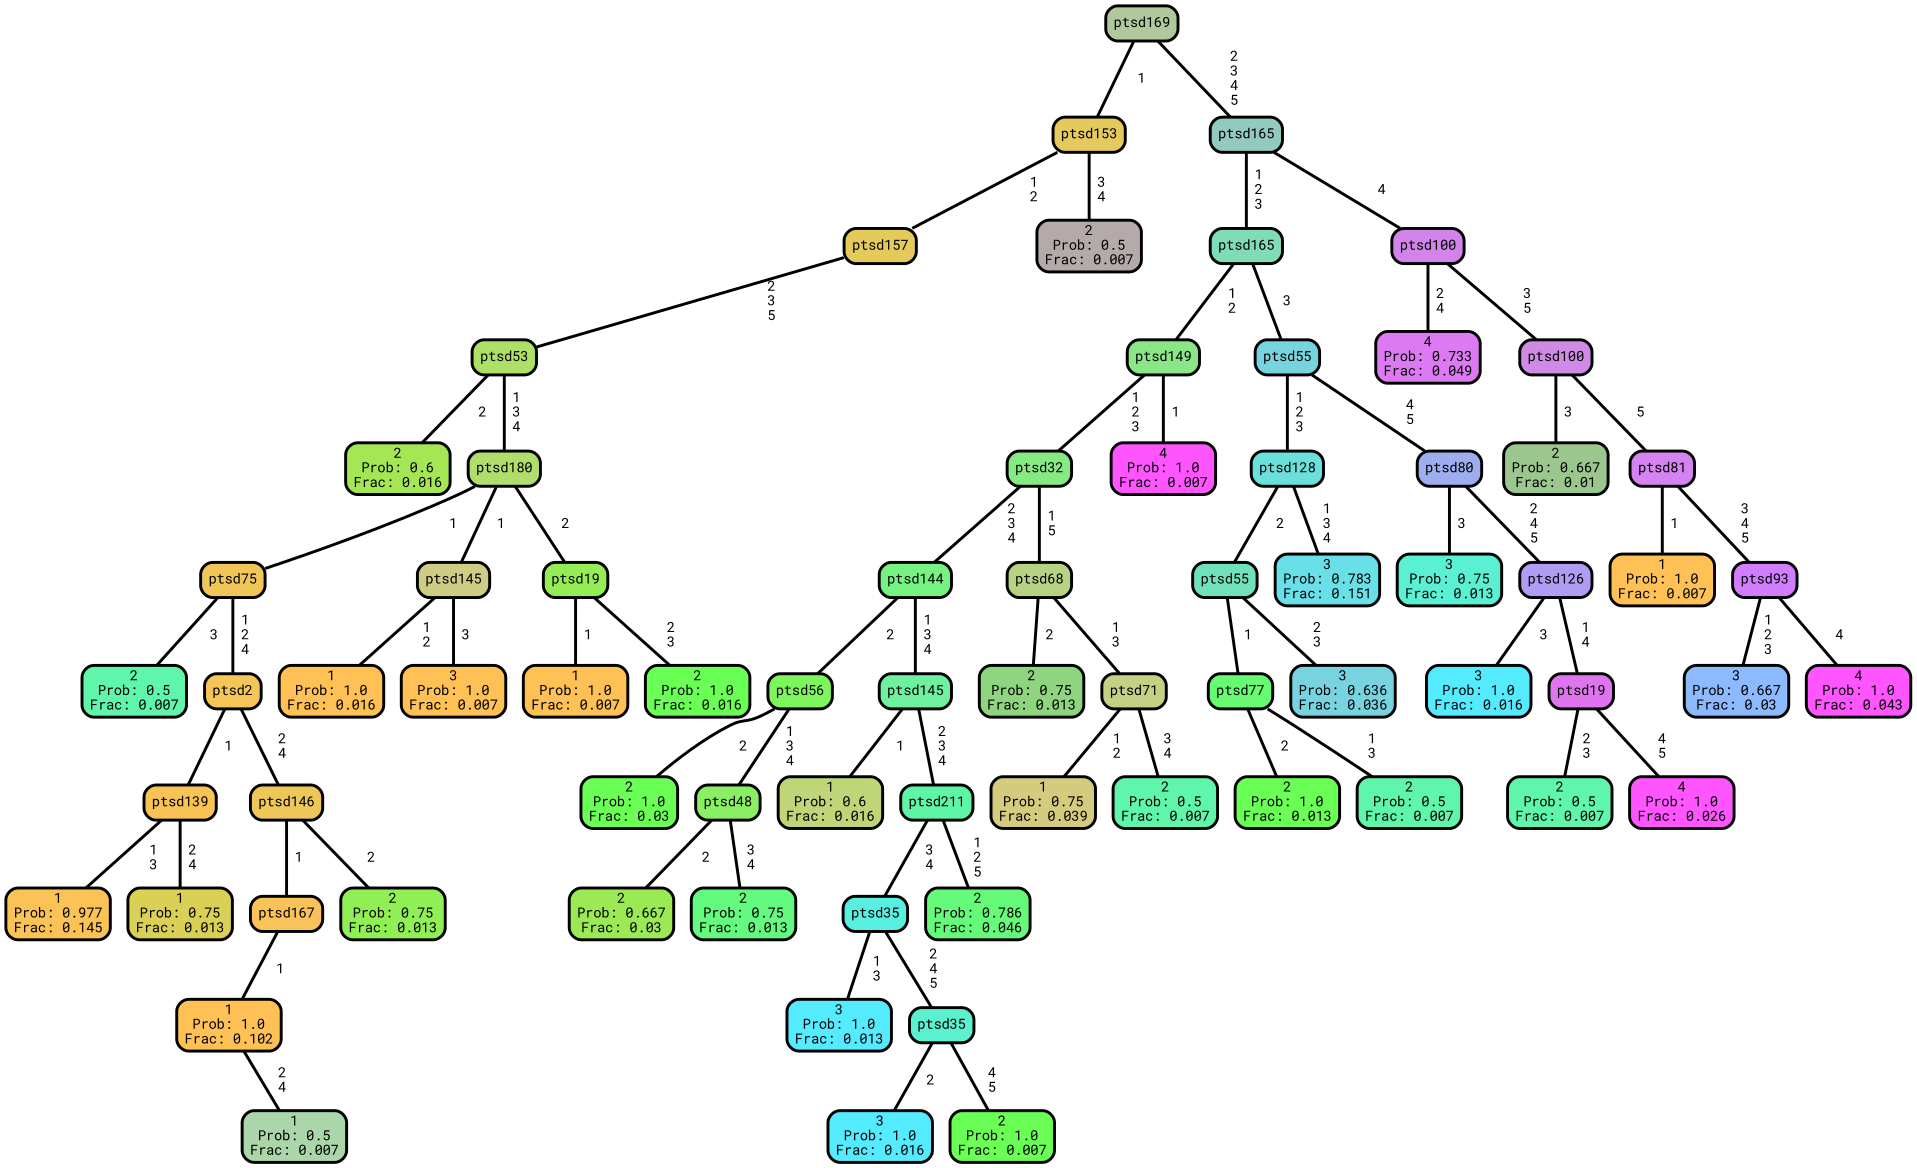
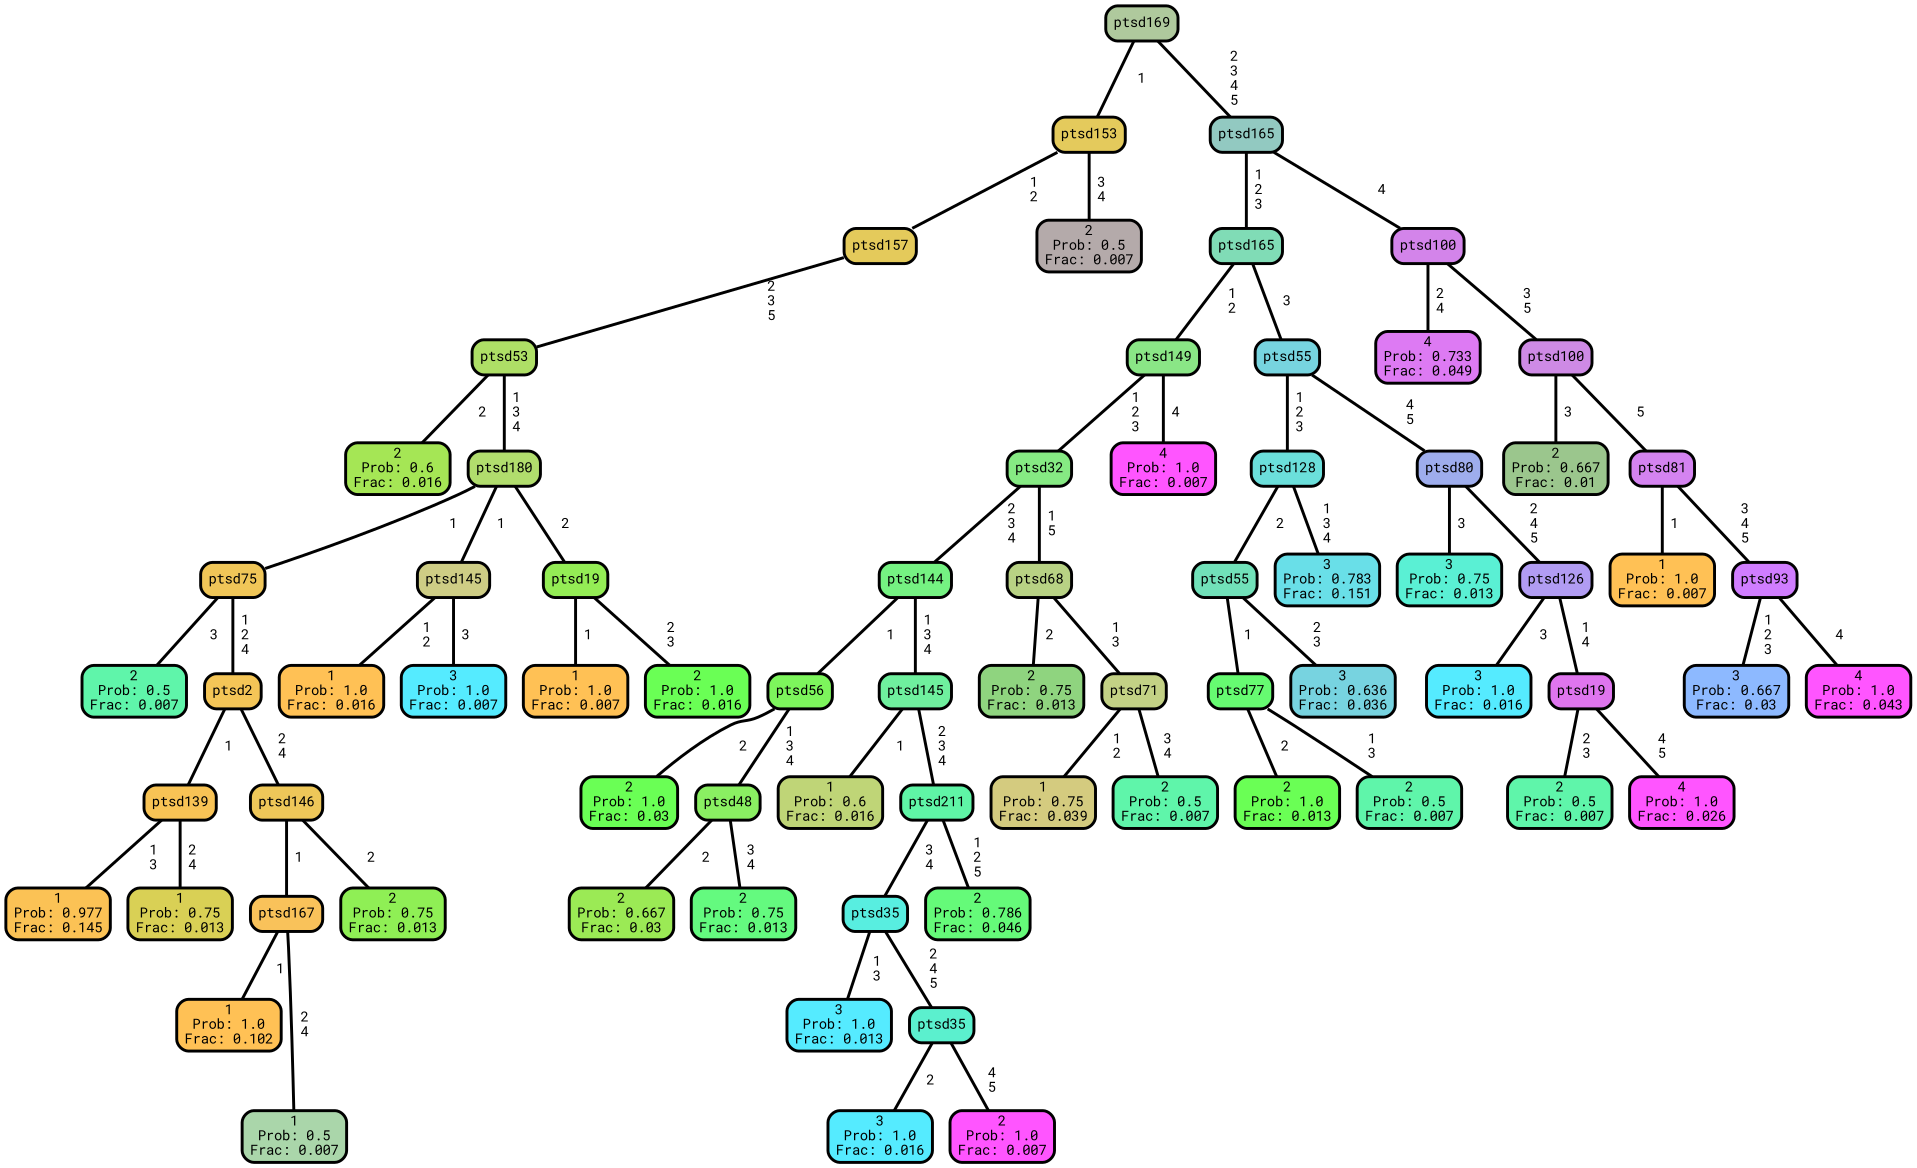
(1172, 413) -> (1172, 413)
(887, 636) -> (887, 636)
(454, 691) -> (454, 691)
(262, 1081) -> (291, 1021)
(1002, 1137) -> (1002, 1137)
